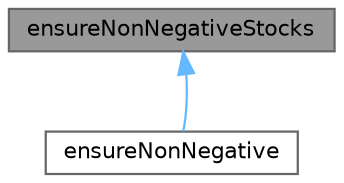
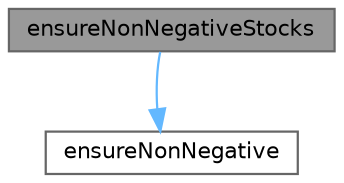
(187, 103) -> (157, 80)
